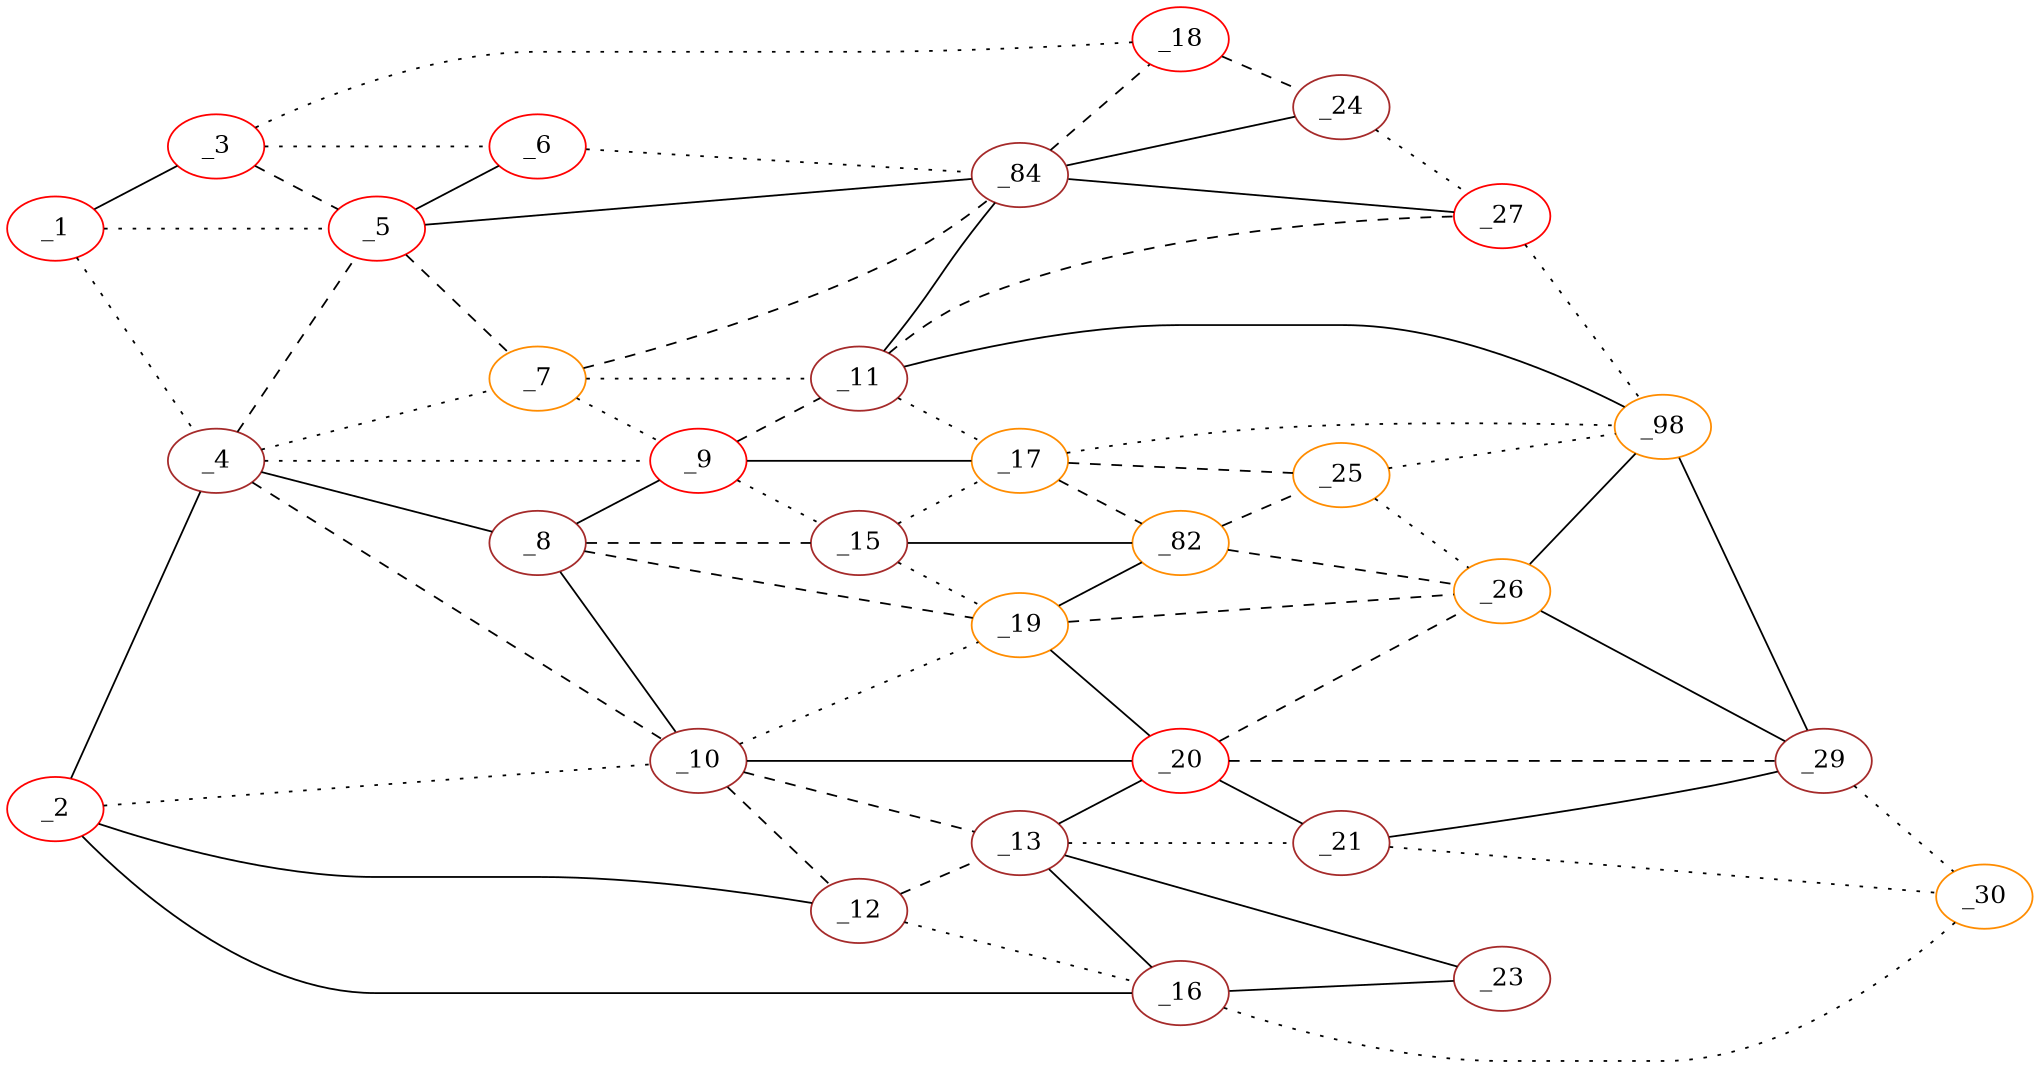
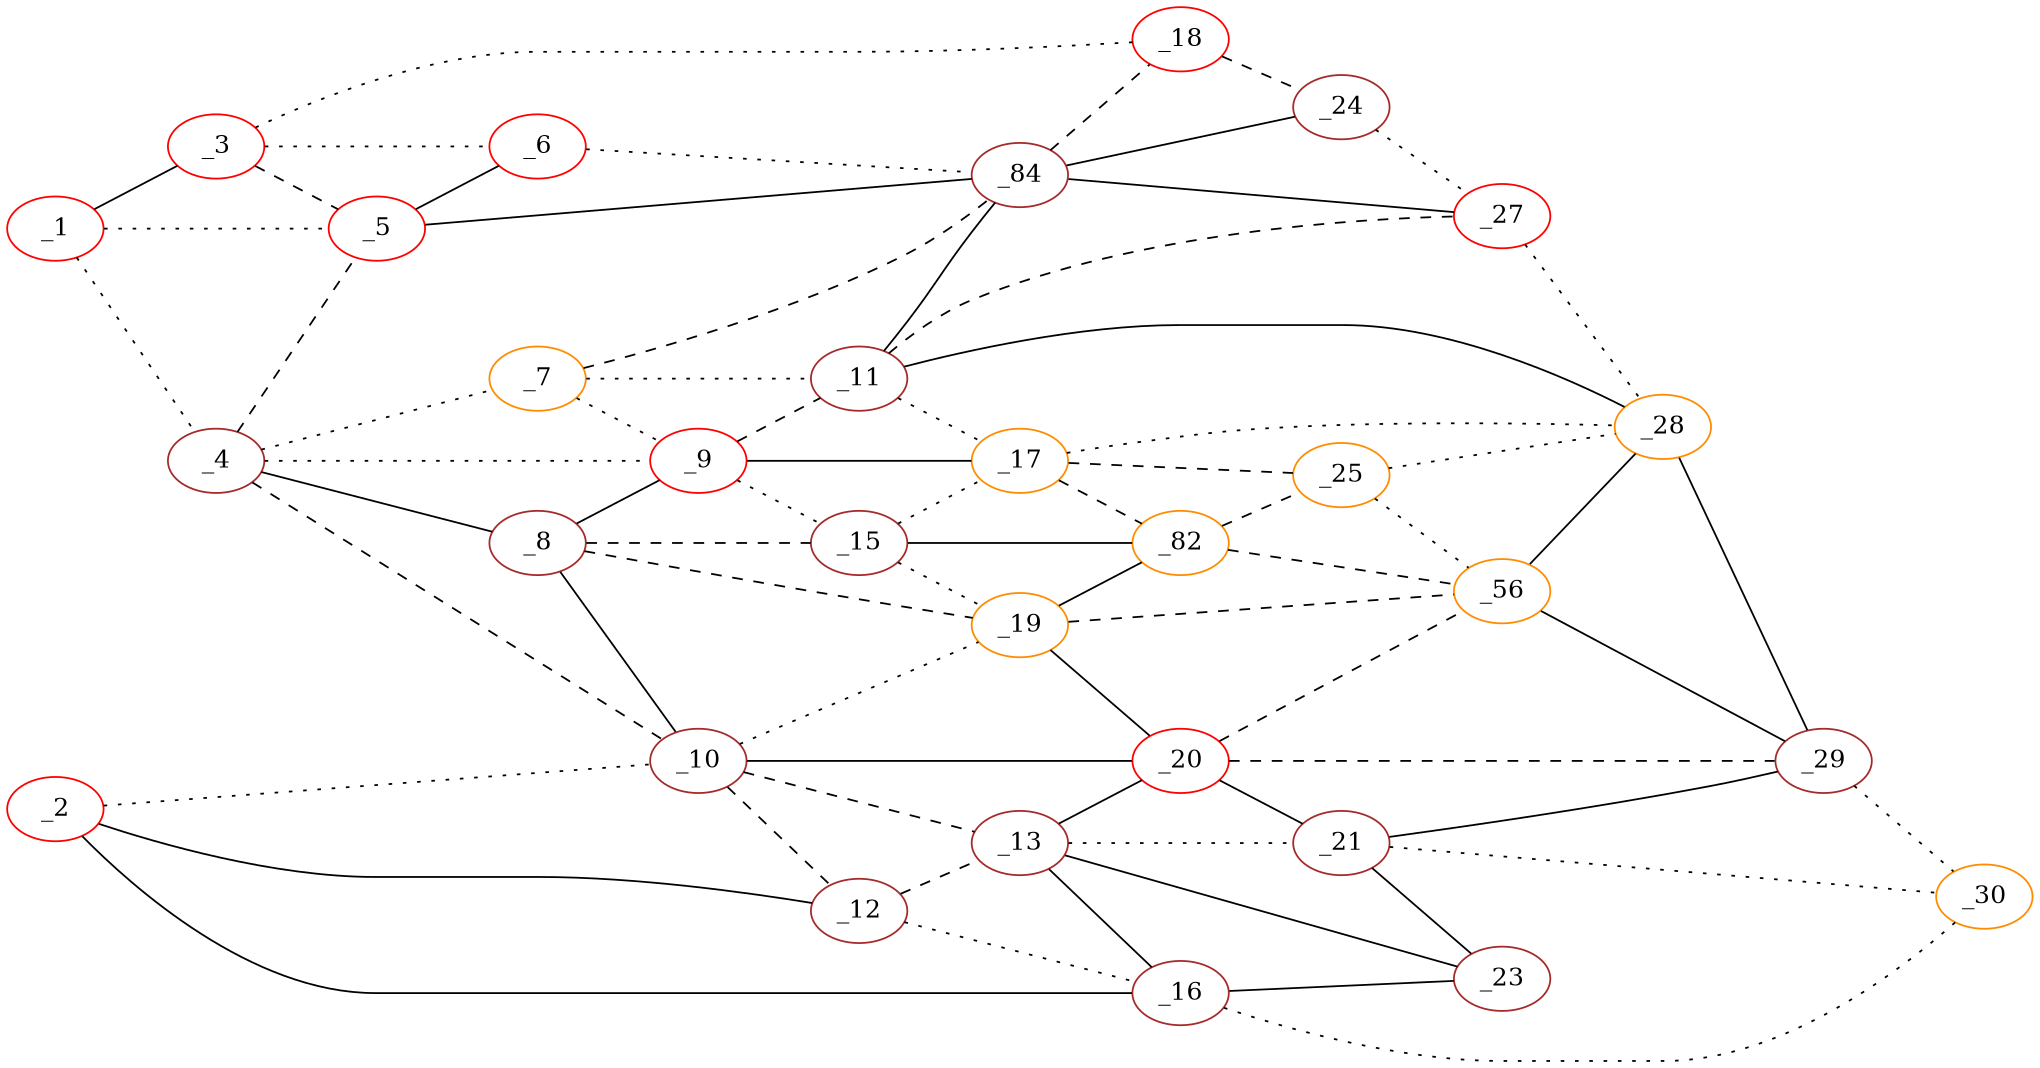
(457, 304) -> none
(1663, 427) -> (1663, 427)
(1502, 591) -> (1502, 591)
(136, 635) -> none
none -> (1422, 911)
